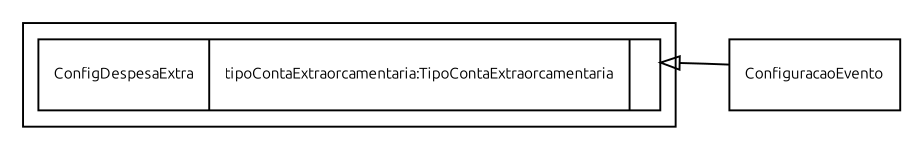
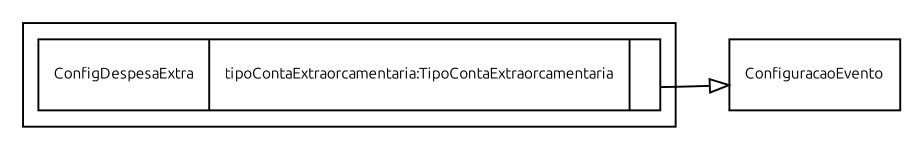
(704, 64) -> (687, 87)
